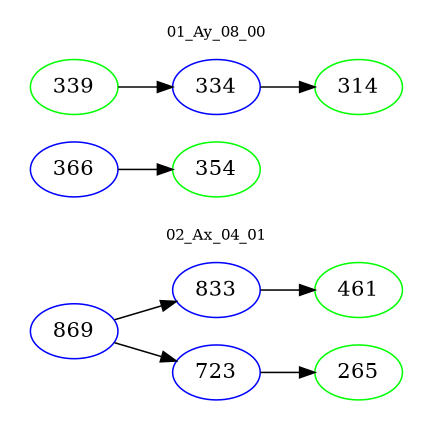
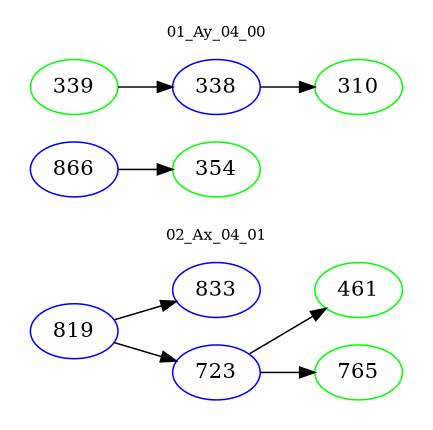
(216, 33) -> (216, 33)
(216, 87) -> (216, 87)
(359, 87) -> (359, 87)
(74, 169) -> (74, 169)
(280, 290) -> (281, 335)
(74, 331) -> (74, 331)
(359, 372) -> (359, 372)
